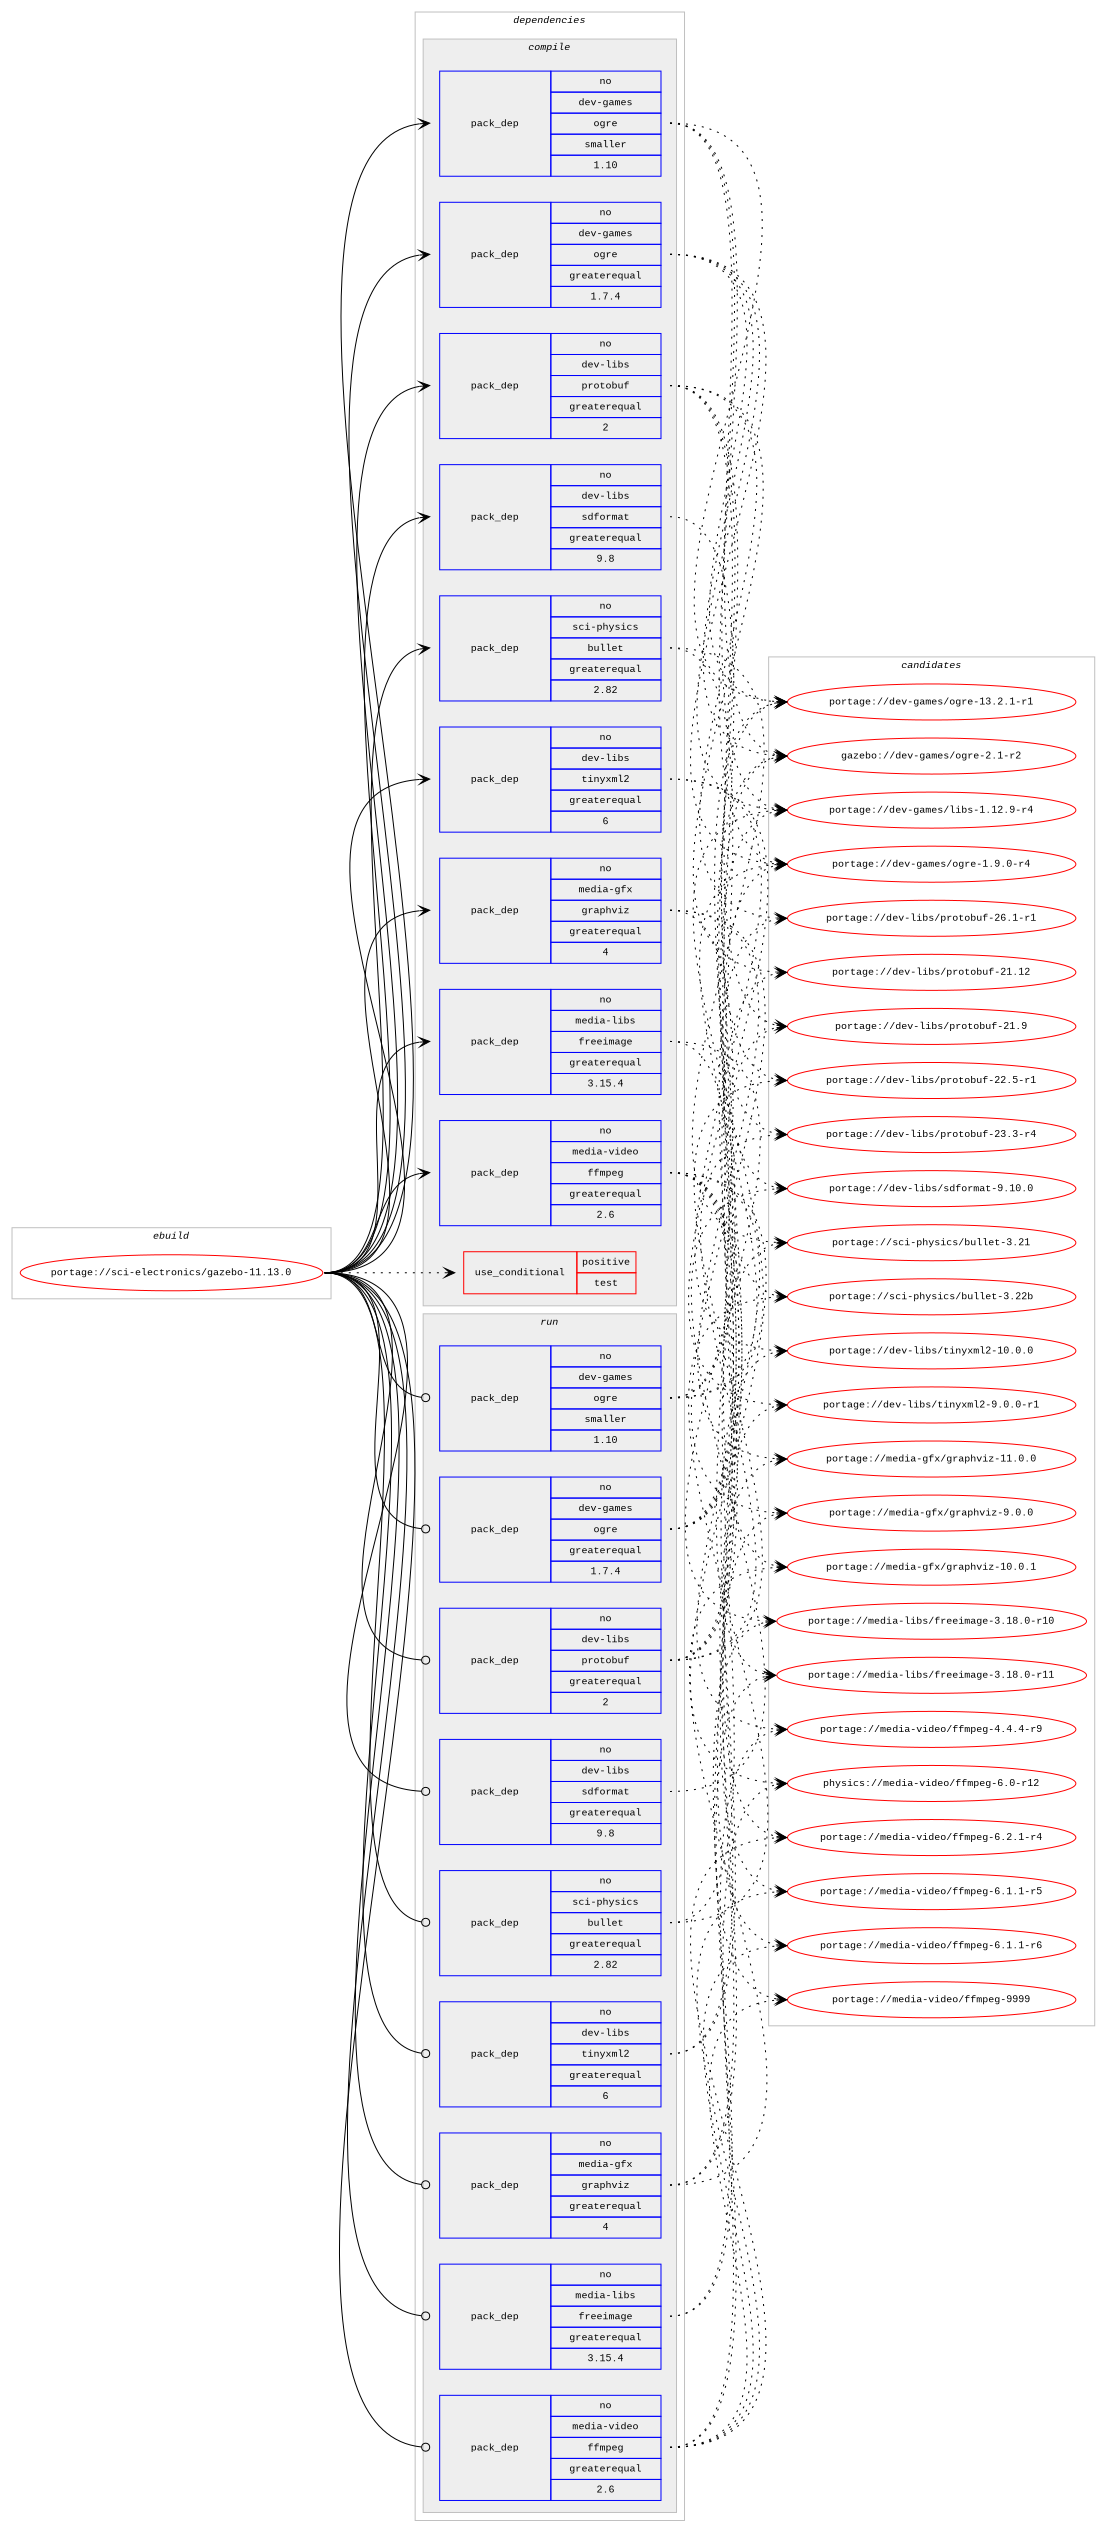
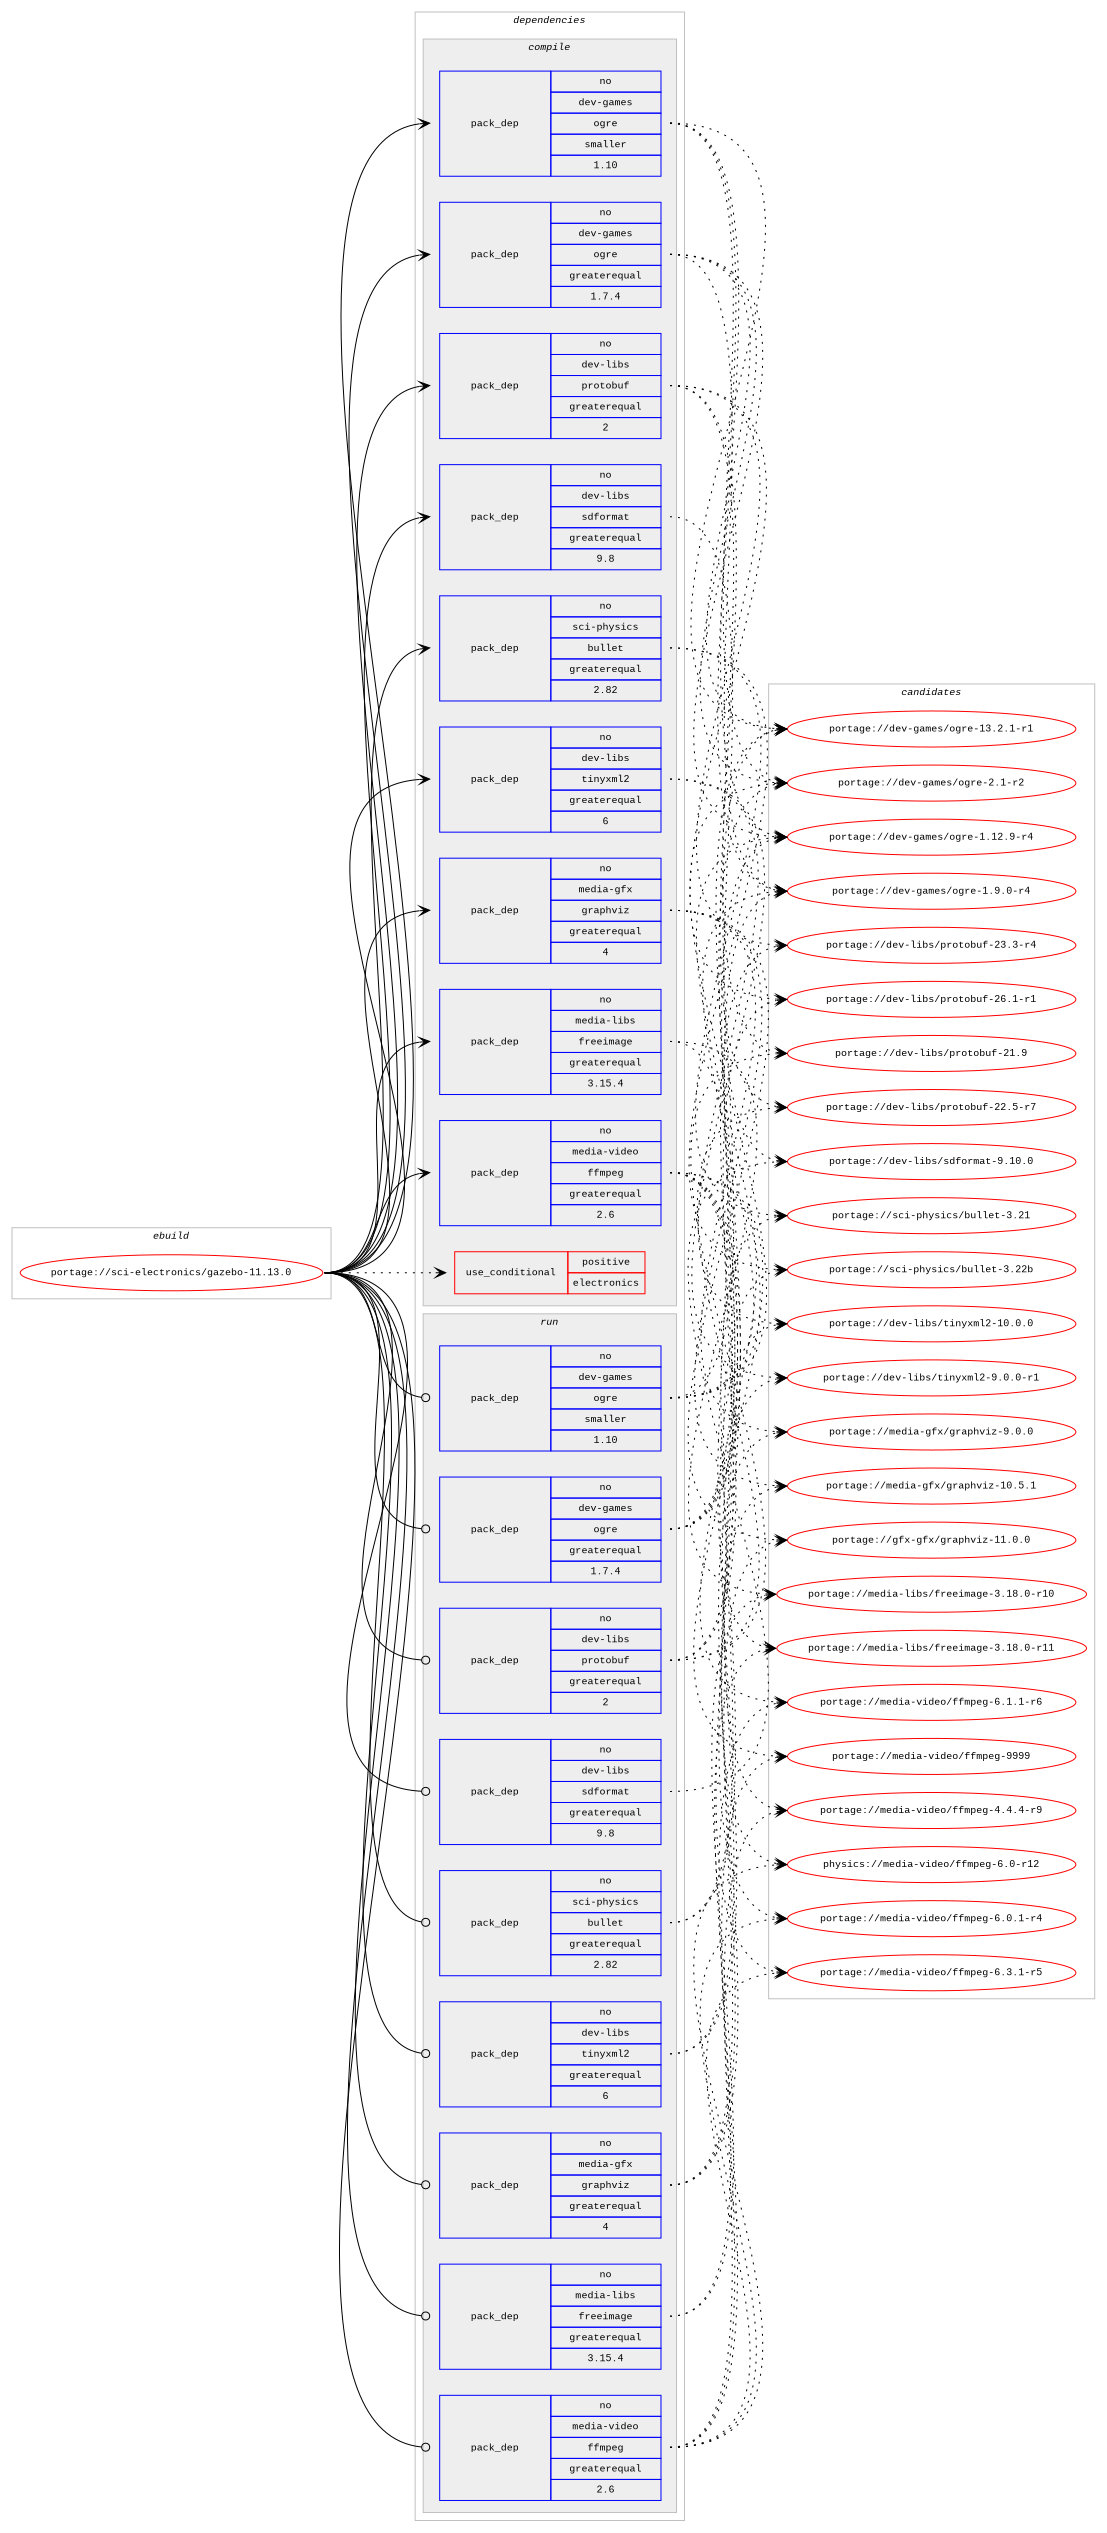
(932, 756) -> (932, 783)
(932, 810) -> (932, 837)
(932, 972) -> none
(932, 1080) -> (932, 1108)
(606, 1283) -> (606, 1283)
(932, 1459) -> (932, 1540)
(932, 1567) -> (932, 1486)
(932, 1838) -> (932, 1919)
(932, 1892) -> (932, 1973)
